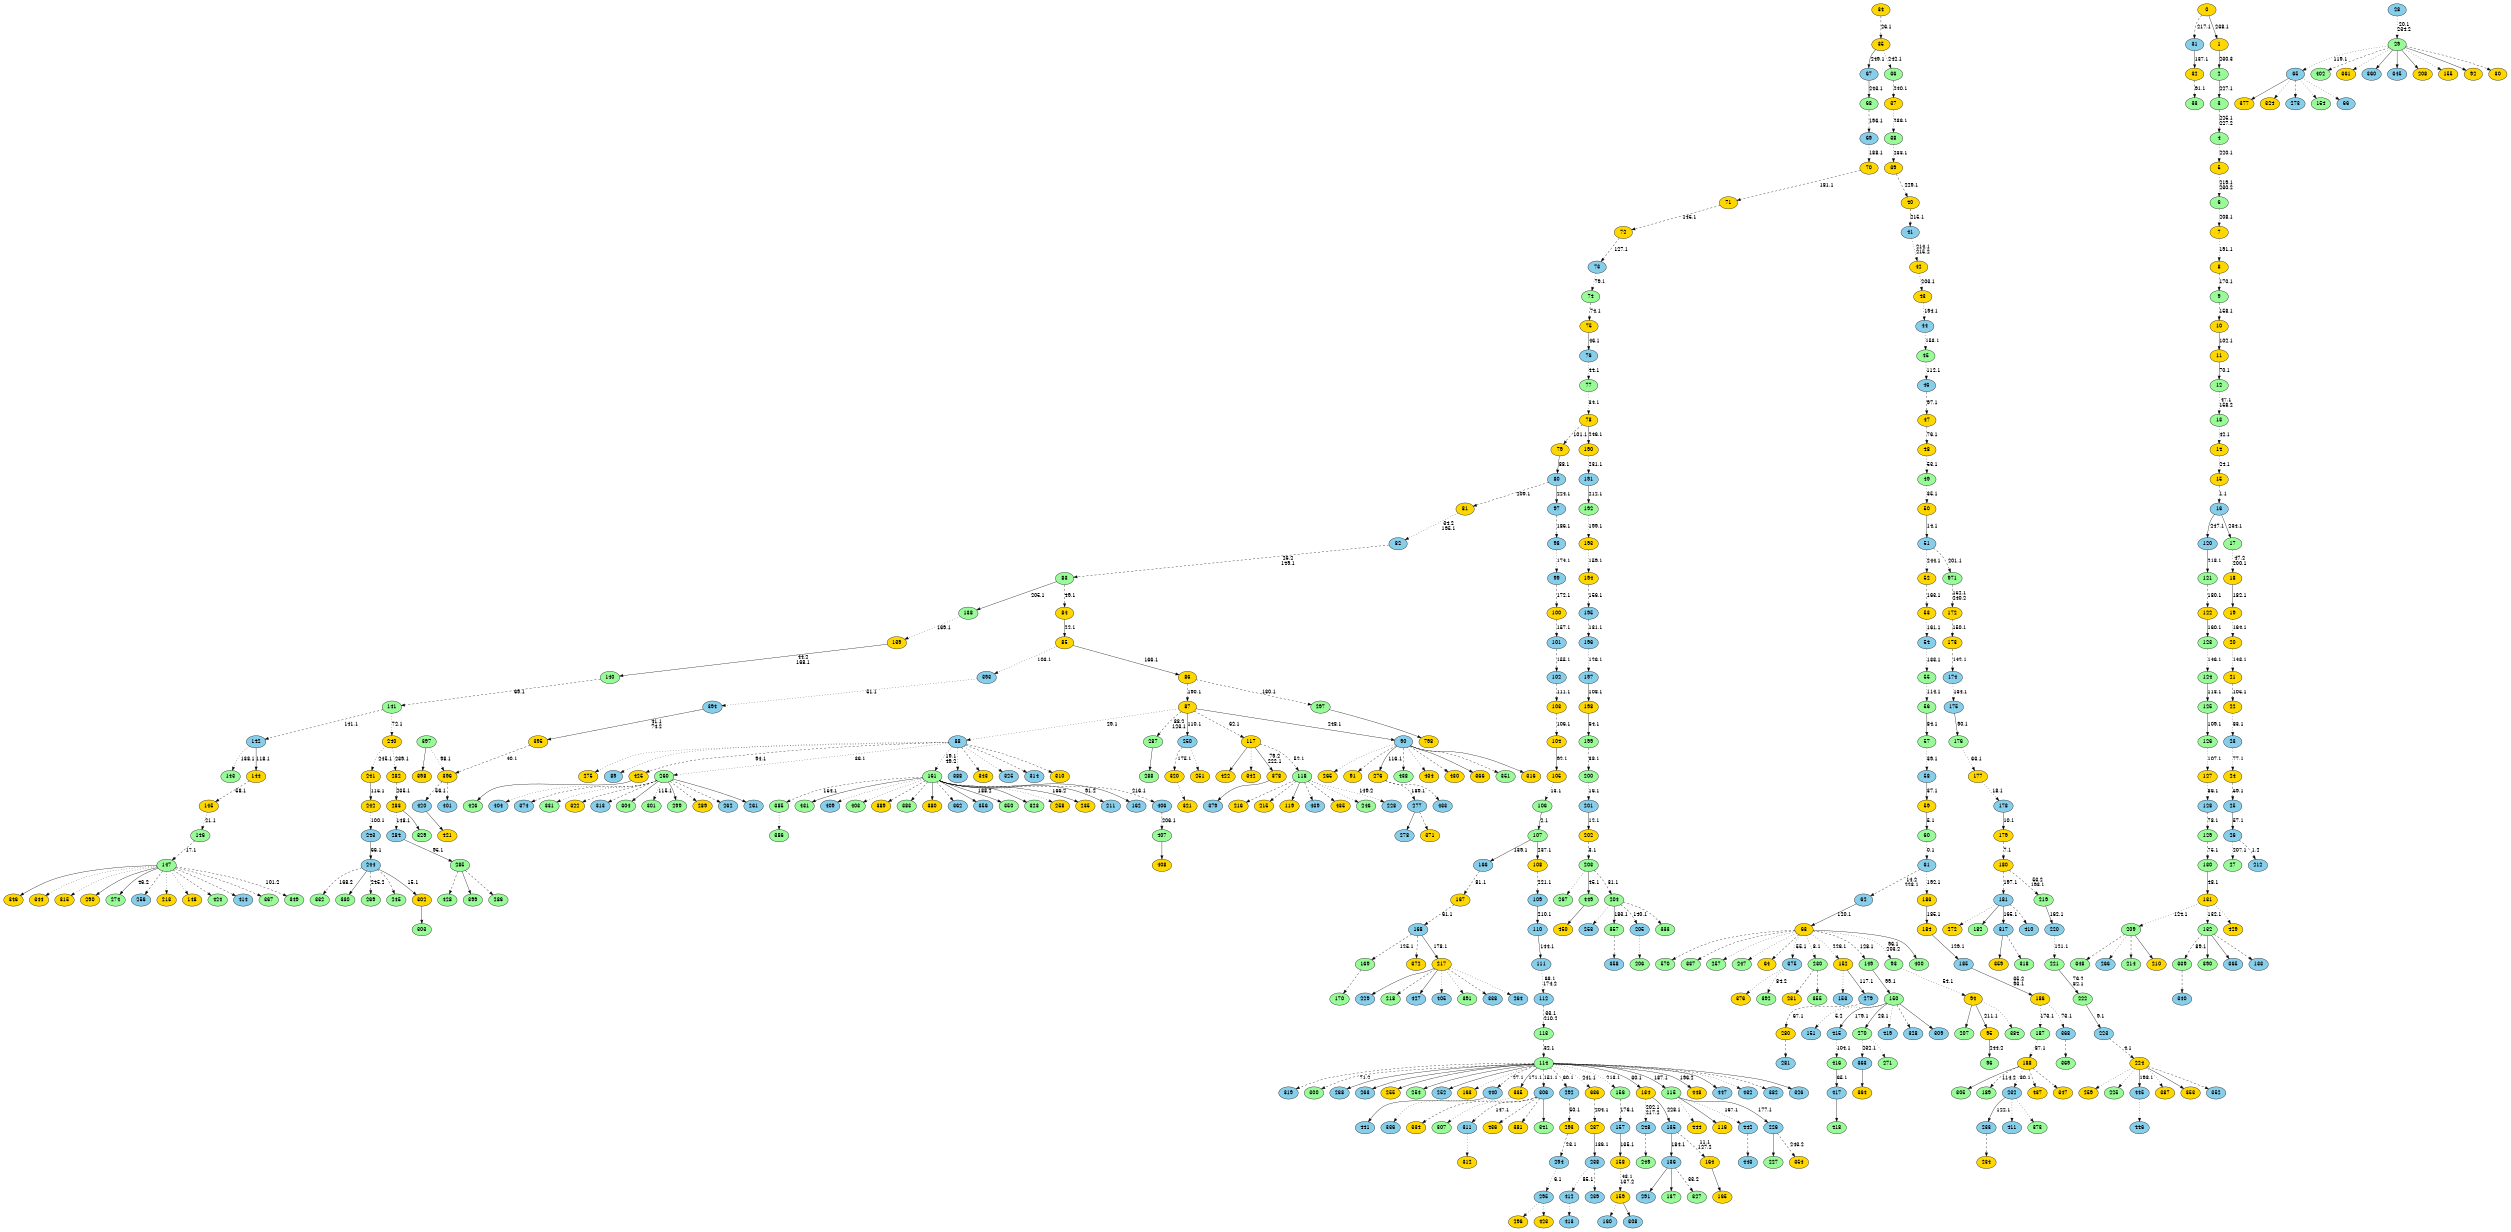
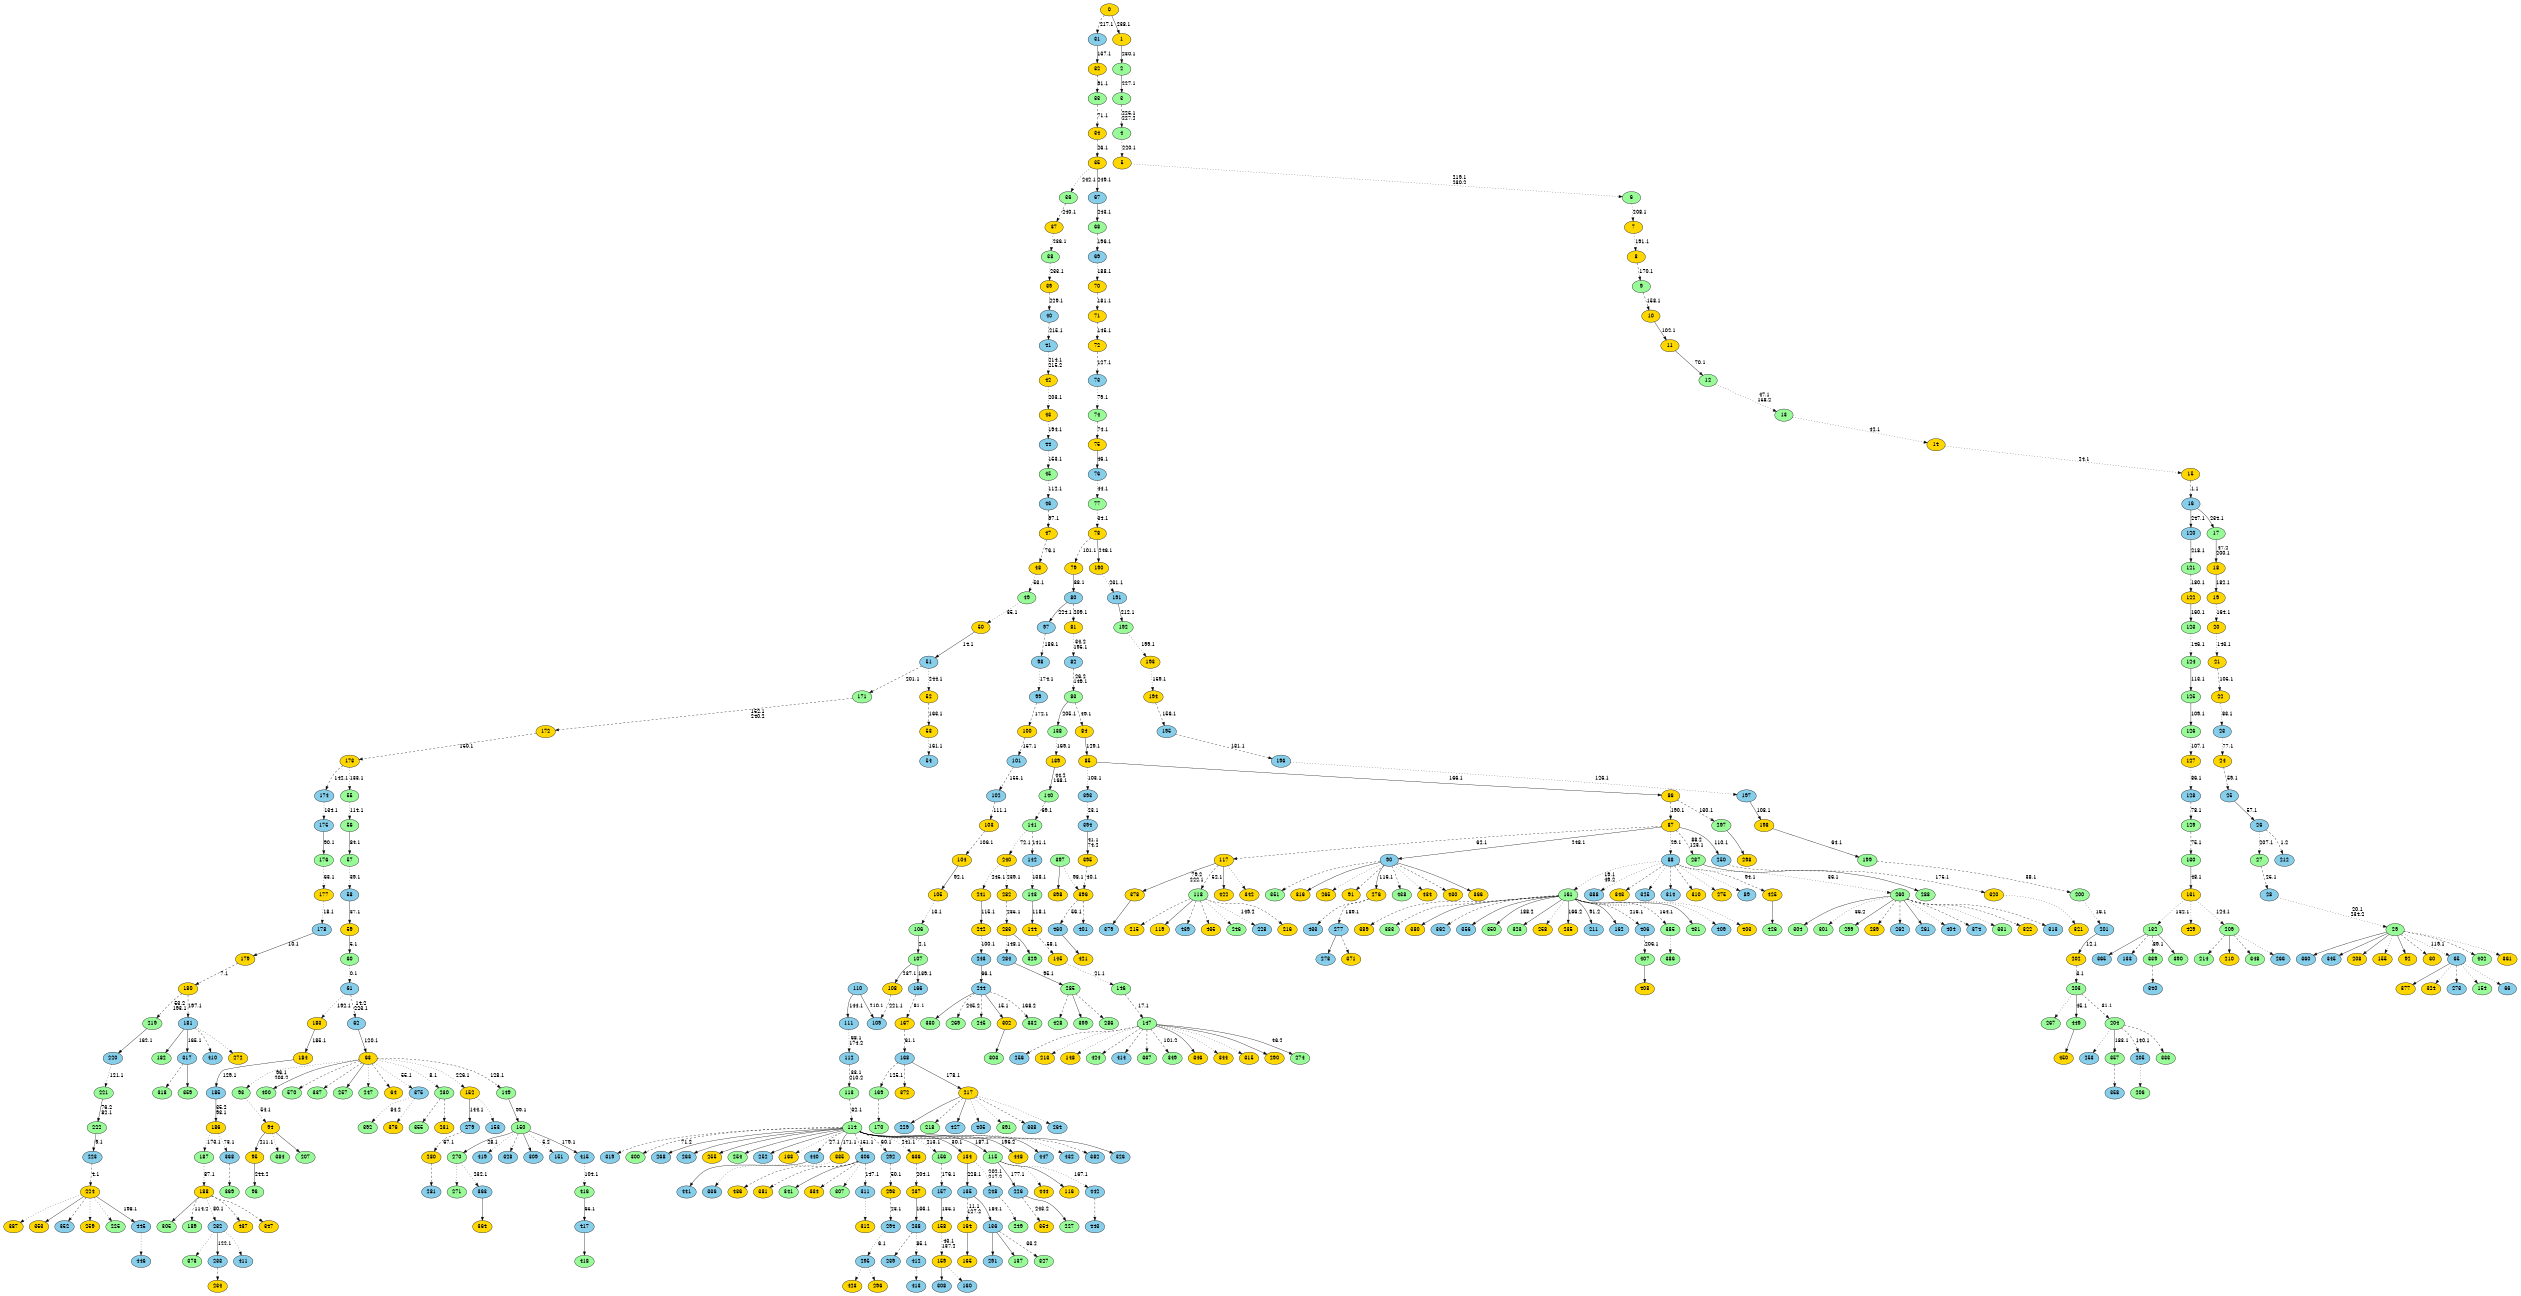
(2226, 59) -> (1129, 54)
none -> (1097, 114)
(1910, 203) -> (1049, 316)
(2233, 559) -> (2216, 549)
(1952, 578) -> (862, 697)
(1070, 628) -> (1093, 746)
(1927, 658) -> (350, 777)
(872, 692) -> (1093, 811)
(1429, 742) -> (1747, 860)
(256, 757) -> (1032, 911)
(1200, 777) -> none
(665, 791) -> (1860, 912)
(422, 806) -> (1058, 930)
(856, 806) -> (1747, 930)
none -> (2264, 876)
(1538, 913) -> (866, 1005)
(1760, 942) -> (356, 1074)
(1999, 964) -> (188, 1093)
(1866, 982) -> (477, 1110)
